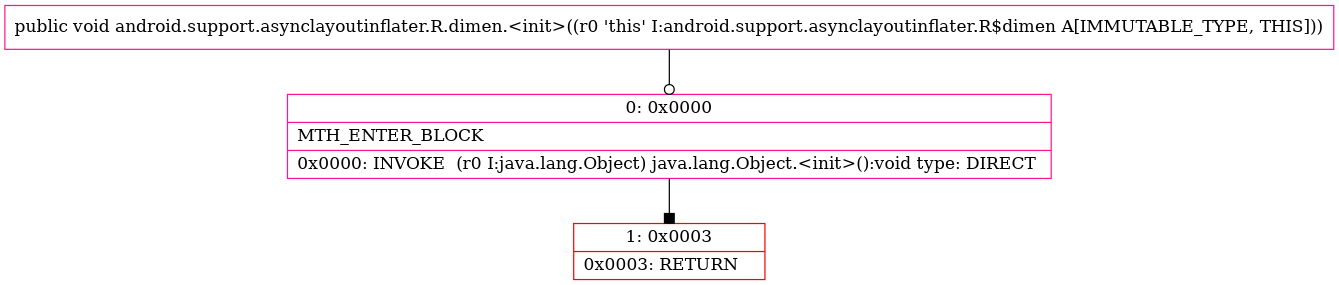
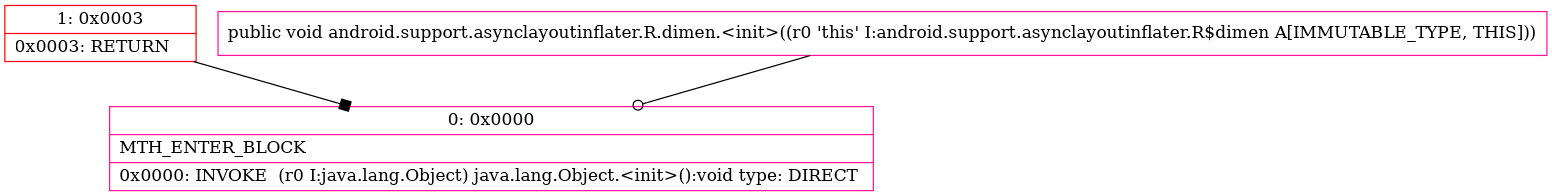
(669, 195) -> (266, 82)
